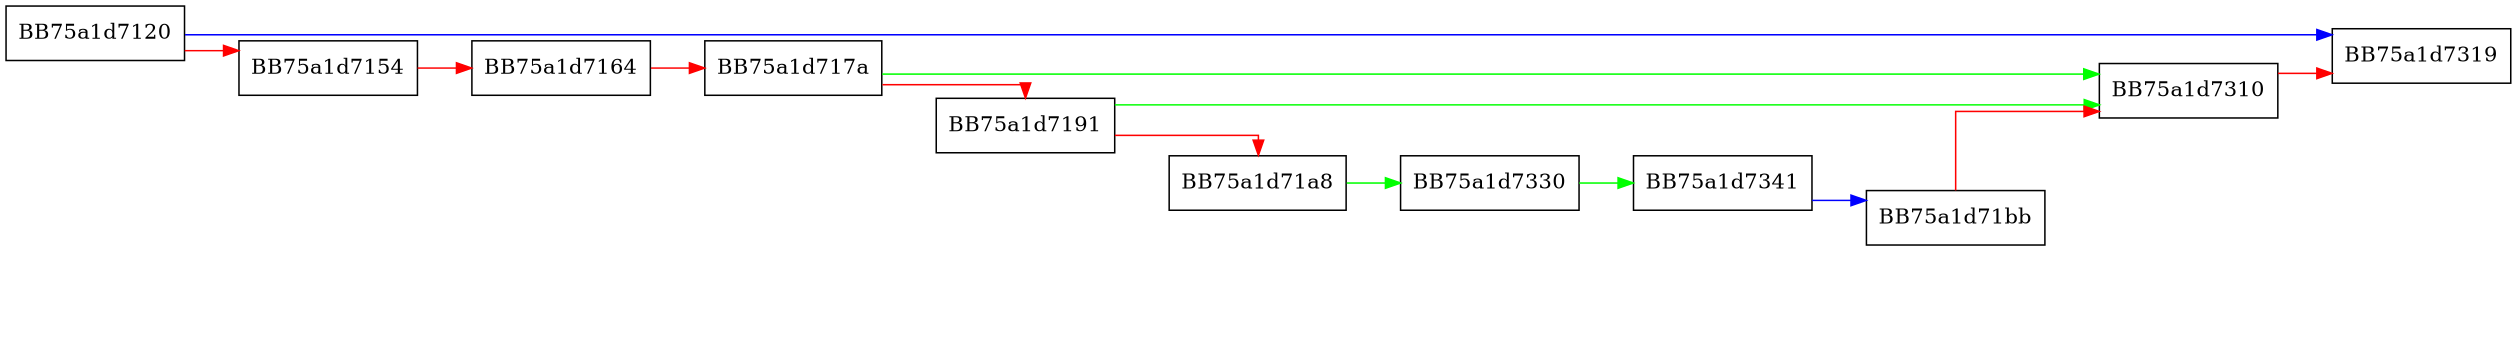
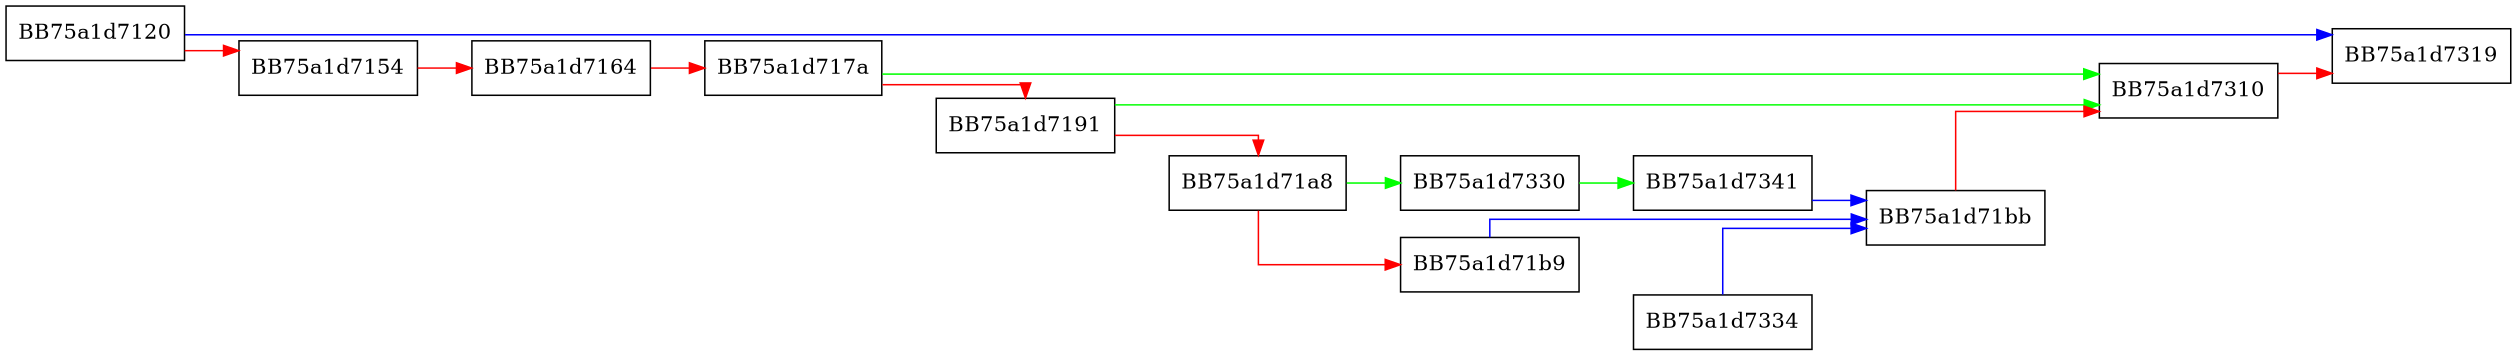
none -> (1490, 265)
none -> (1723, 322)
